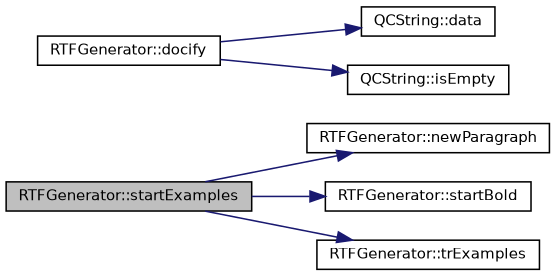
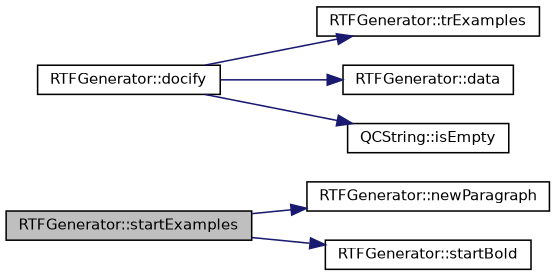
(428, 21) -> (428, 80)
(271, 224) -> (271, 52)
